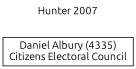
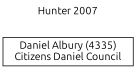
(68, 52) -> (68, 52)
